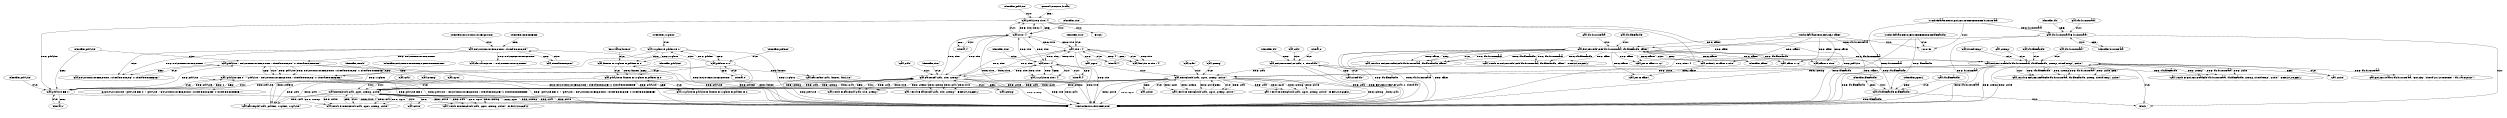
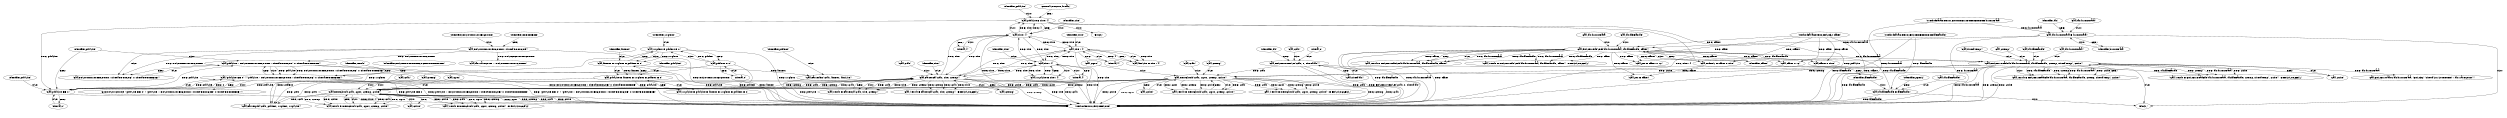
(1963, 21) -> (1963, 21)
(620, 49) -> (620, 49)
(1927, 49) -> none
none -> (640, 56)
(750, 56) -> (803, 63)
(560, 63) -> none
(1871, 87) -> (1815, 67)
